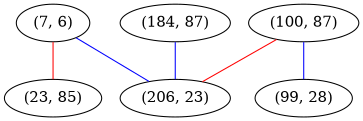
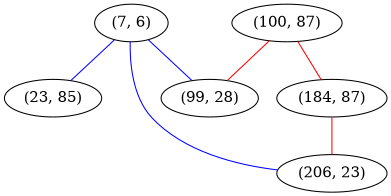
none -> (170, 60)
(53, 61) -> (93, 60)
(175, 61) -> (332, 136)
(239, 61) -> (310, 61)
(304, 61) -> (248, 61)
